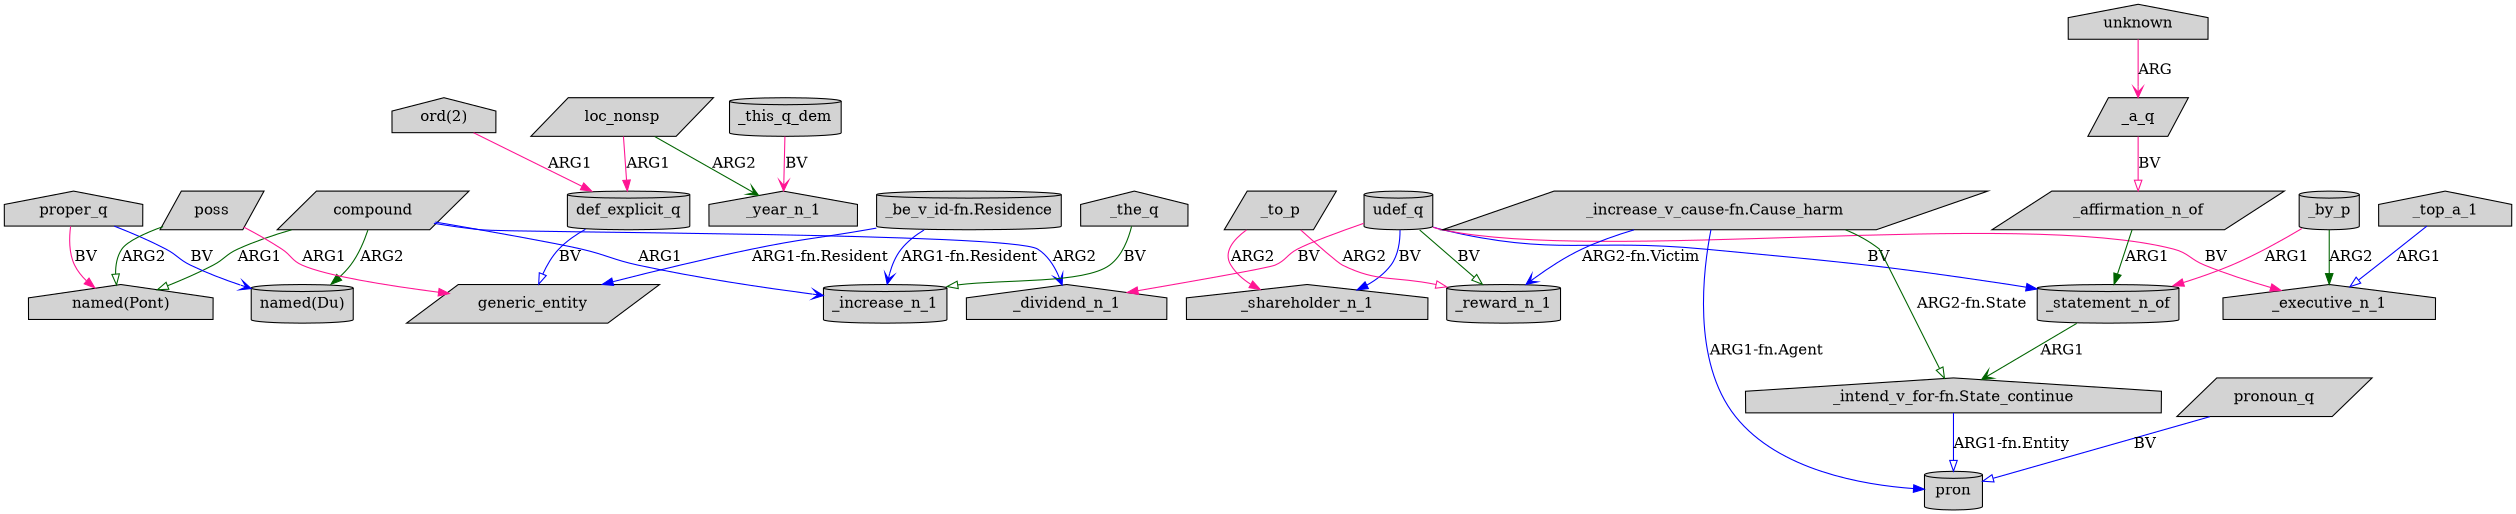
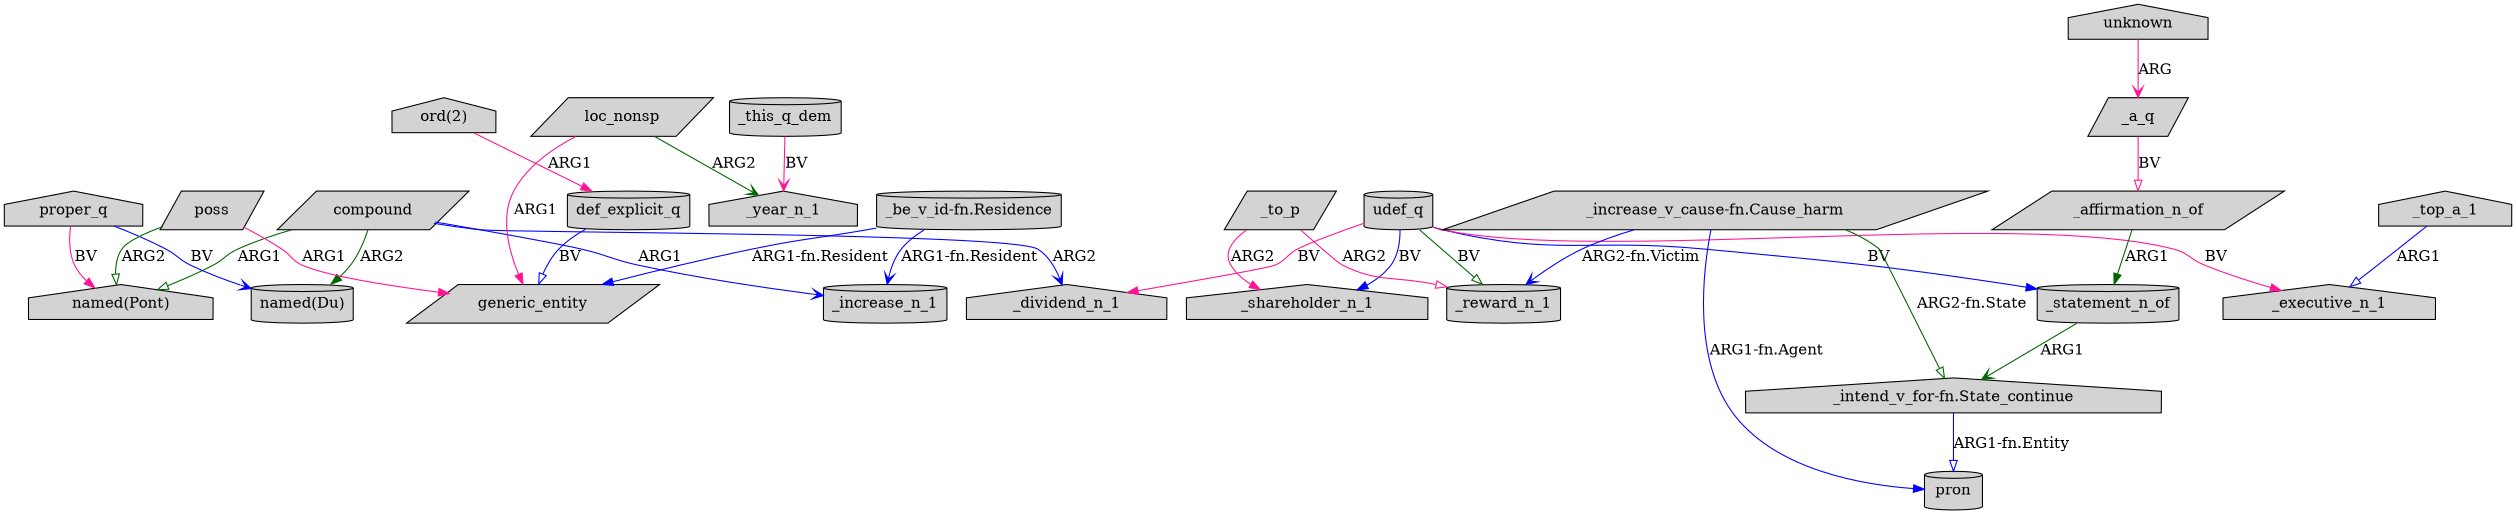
(625, 158) -> (513, 192)
(1134, 210) -> none
(2329, 210) -> none
(2274, 397) -> none
